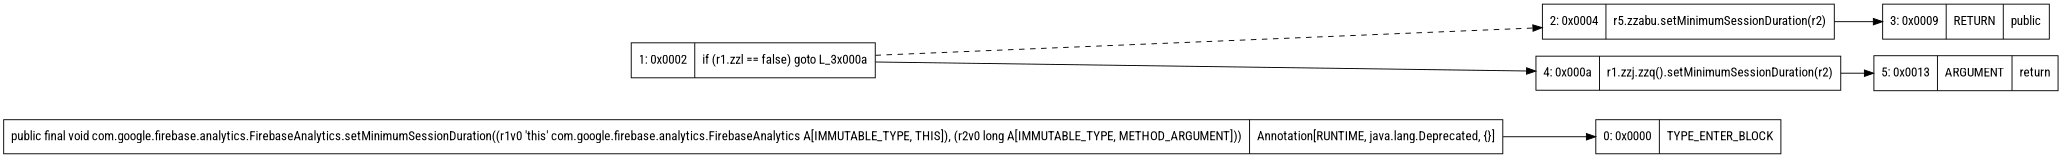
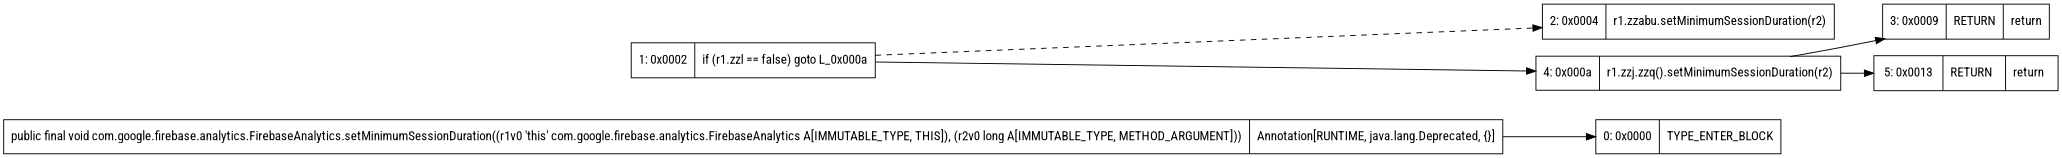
(1720, 21) -> (1720, 21)
(2026, 21) -> (2026, 21)
(1854, 22) -> (1833, 49)
(785, 60) -> (785, 60)
(1975, 73) -> (1972, 73)
